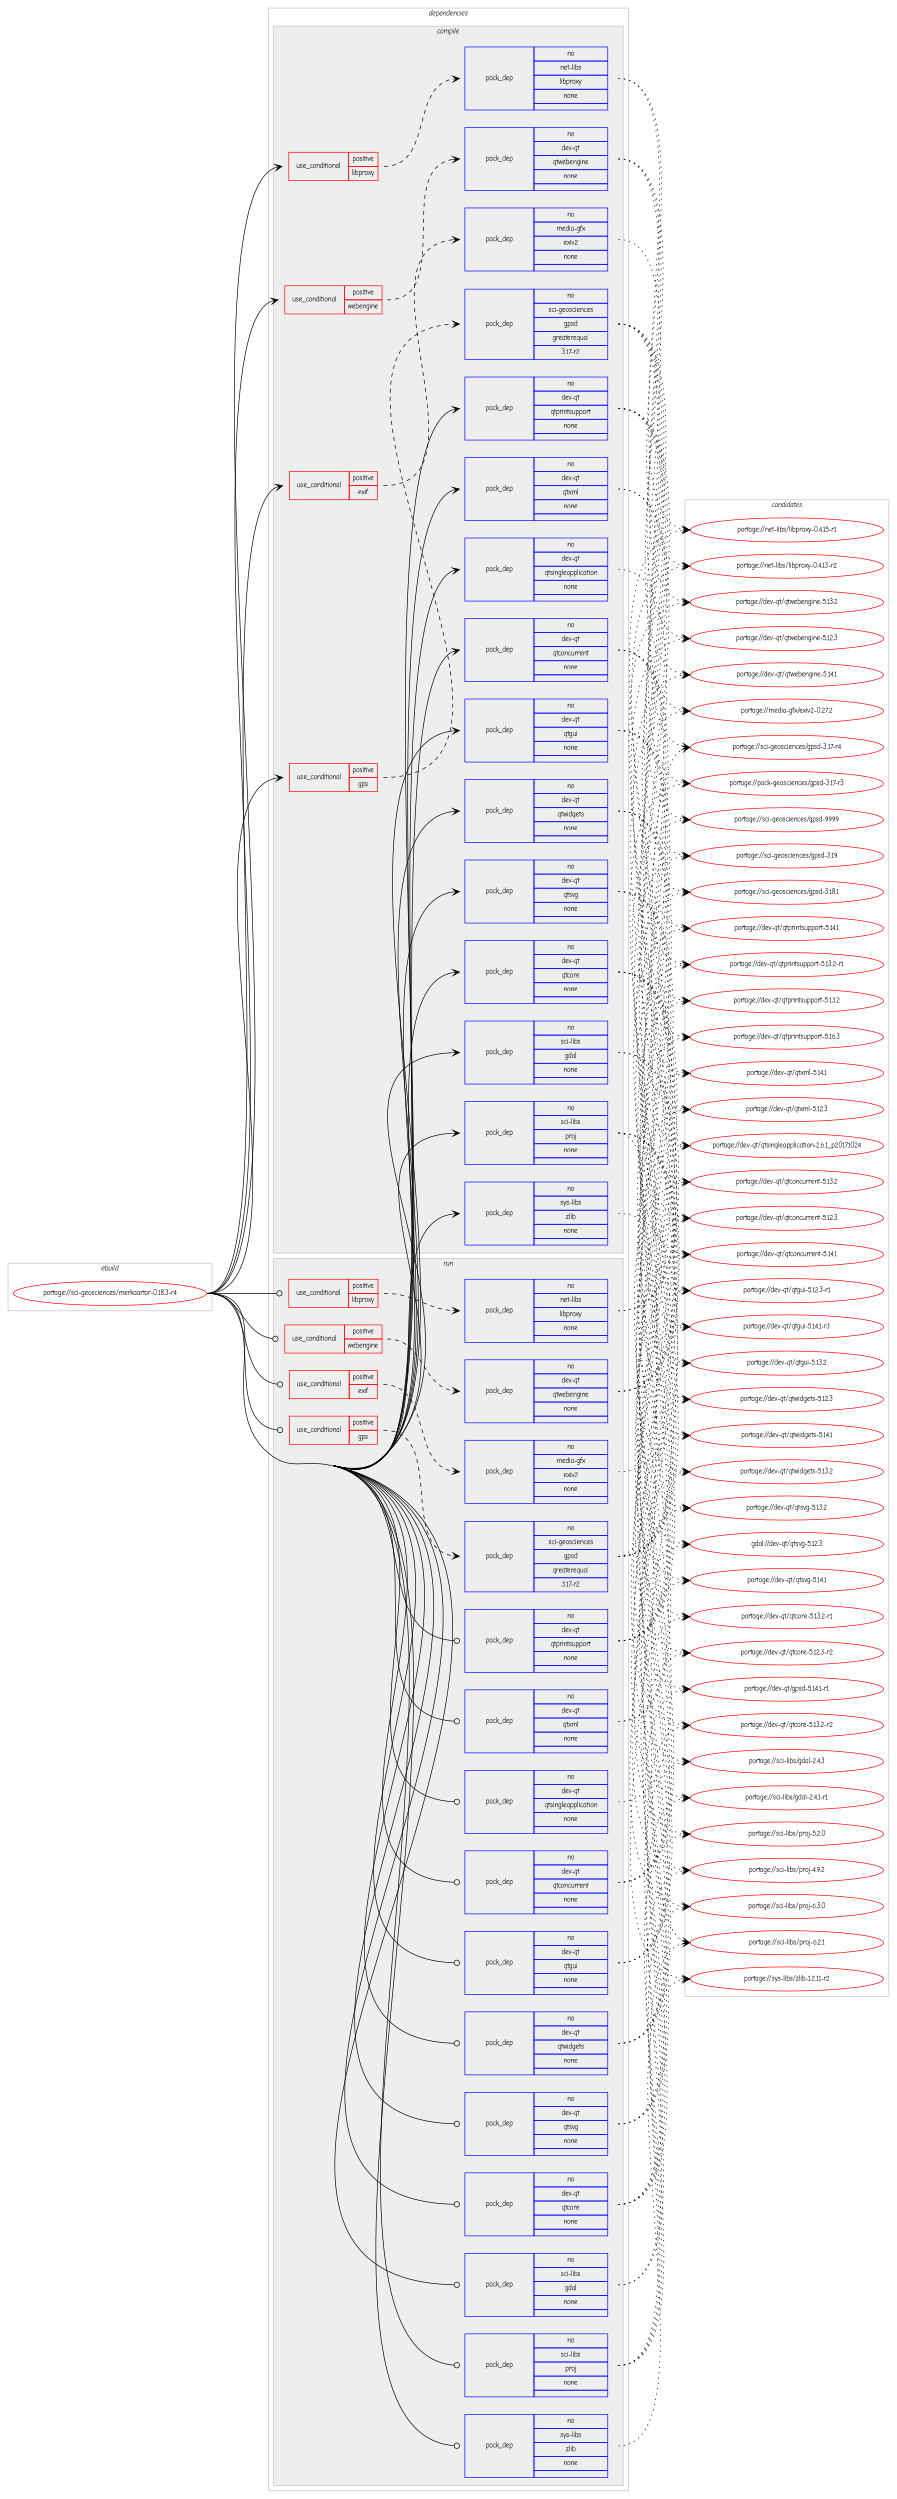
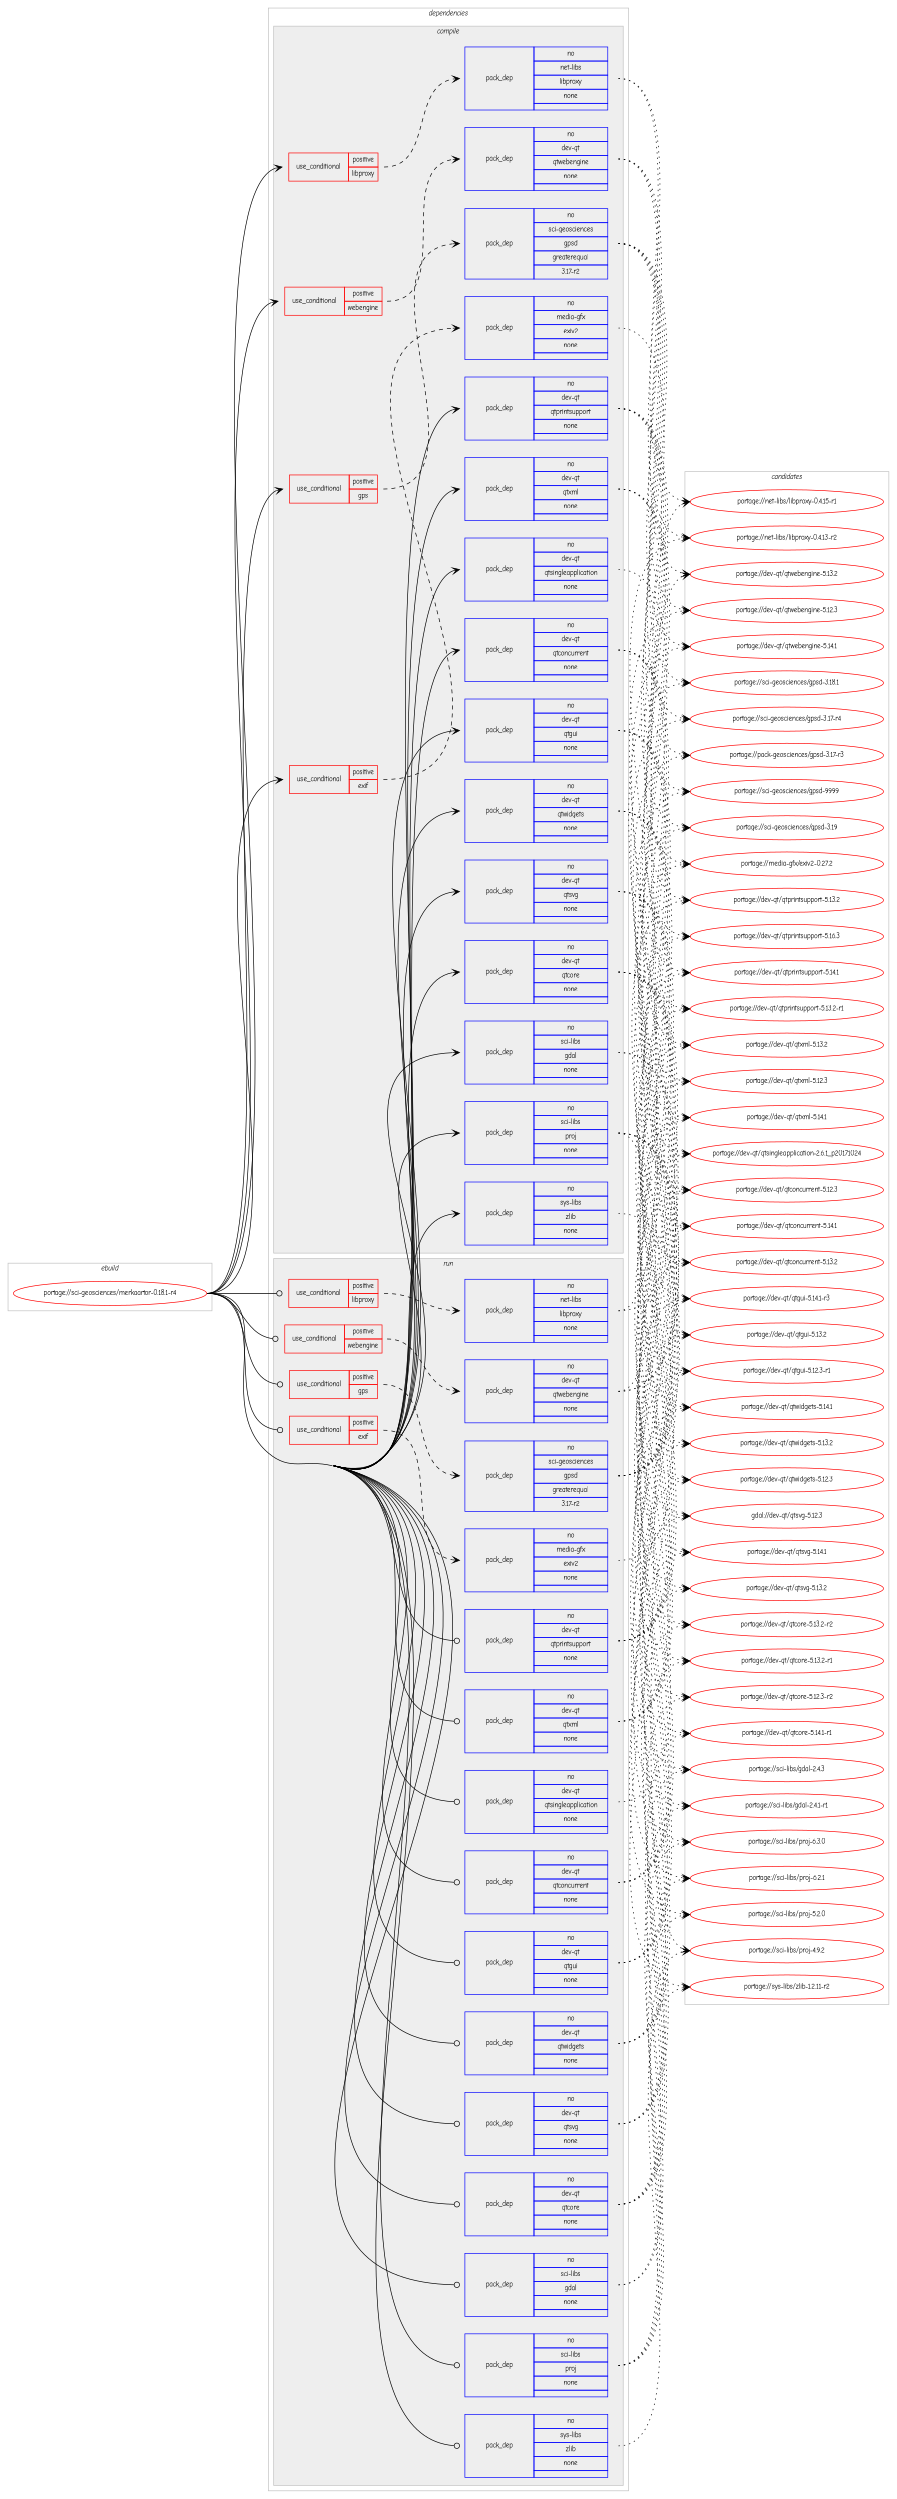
none -> (787, 1045)
(110, 1293) -> (110, 1293)
(787, 1689) -> (787, 1733)
